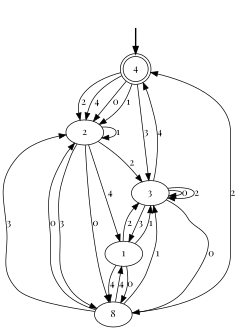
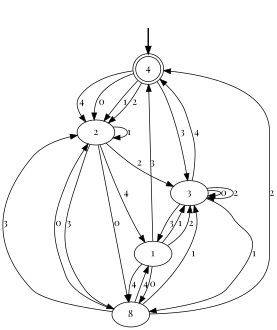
none -> (151, 166)
(211, 254) -> (254, 254)
